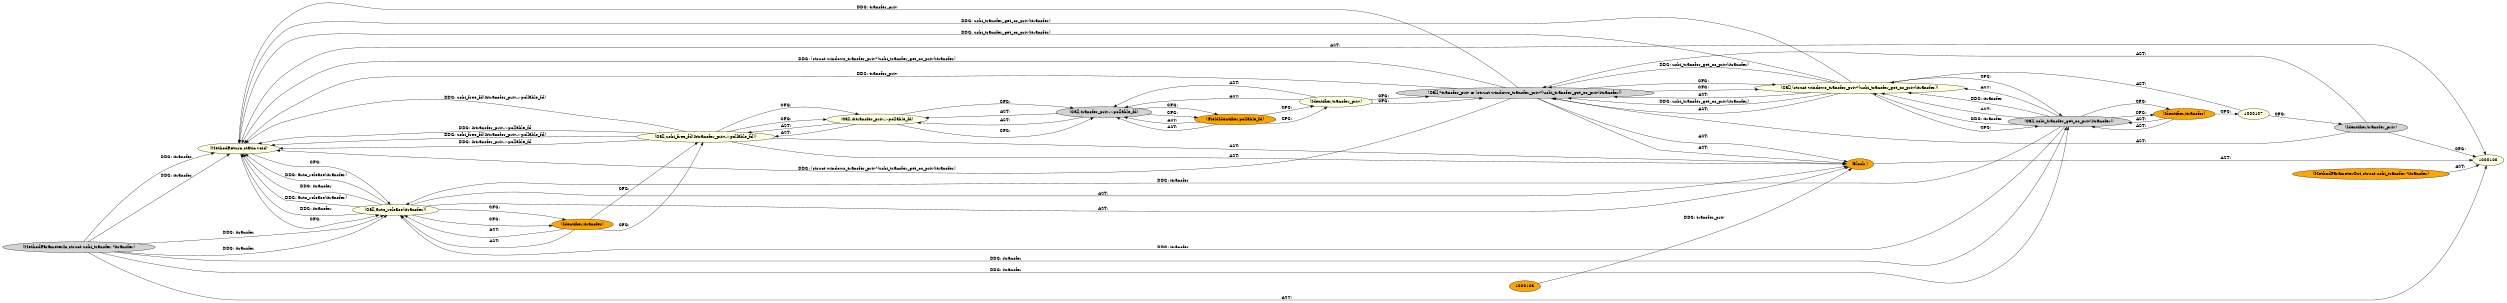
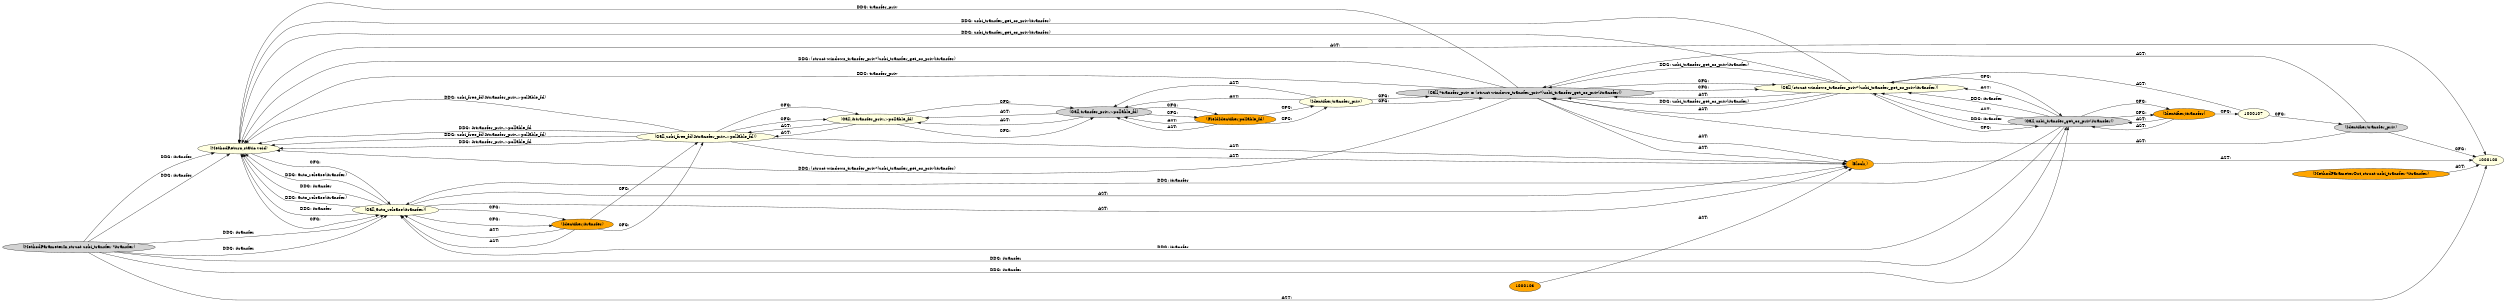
(1704, 218) -> (1704, 218)
